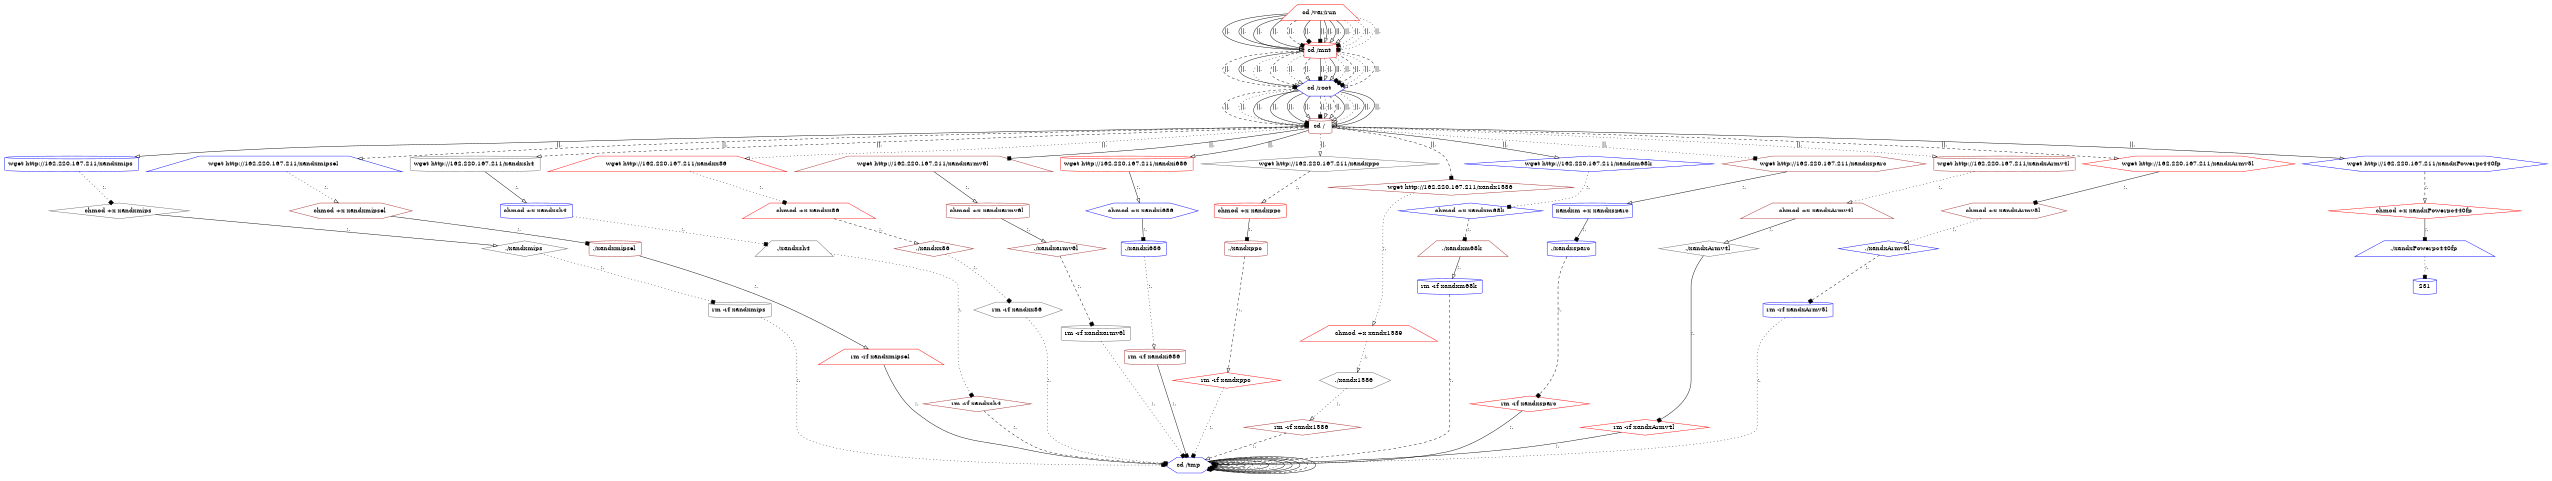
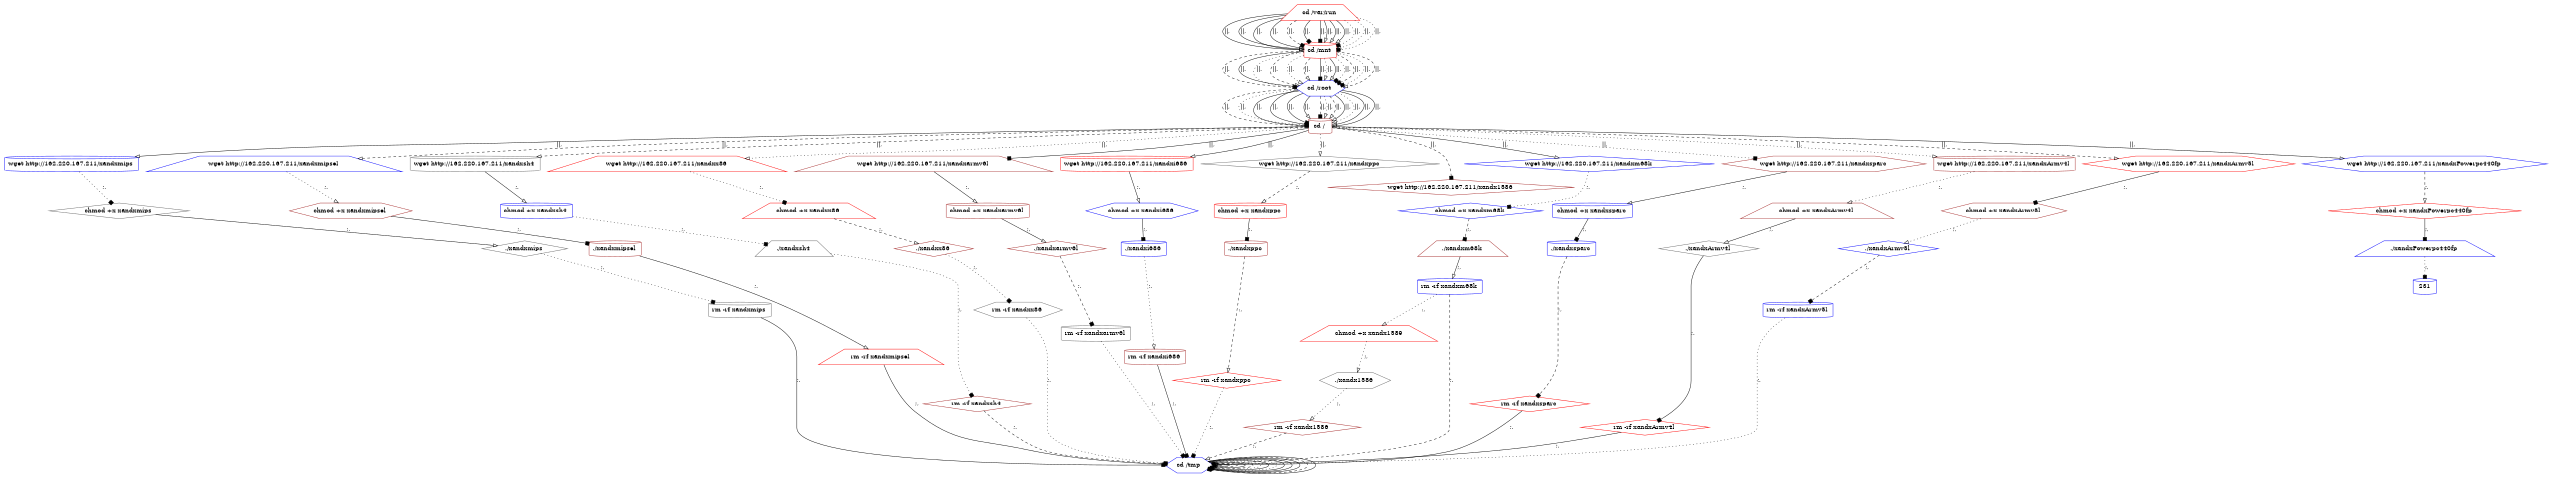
(1592, 211) -> (1592, 211)
(1383, 250) -> (1411, 309)
(912, 458) -> (912, 458)
